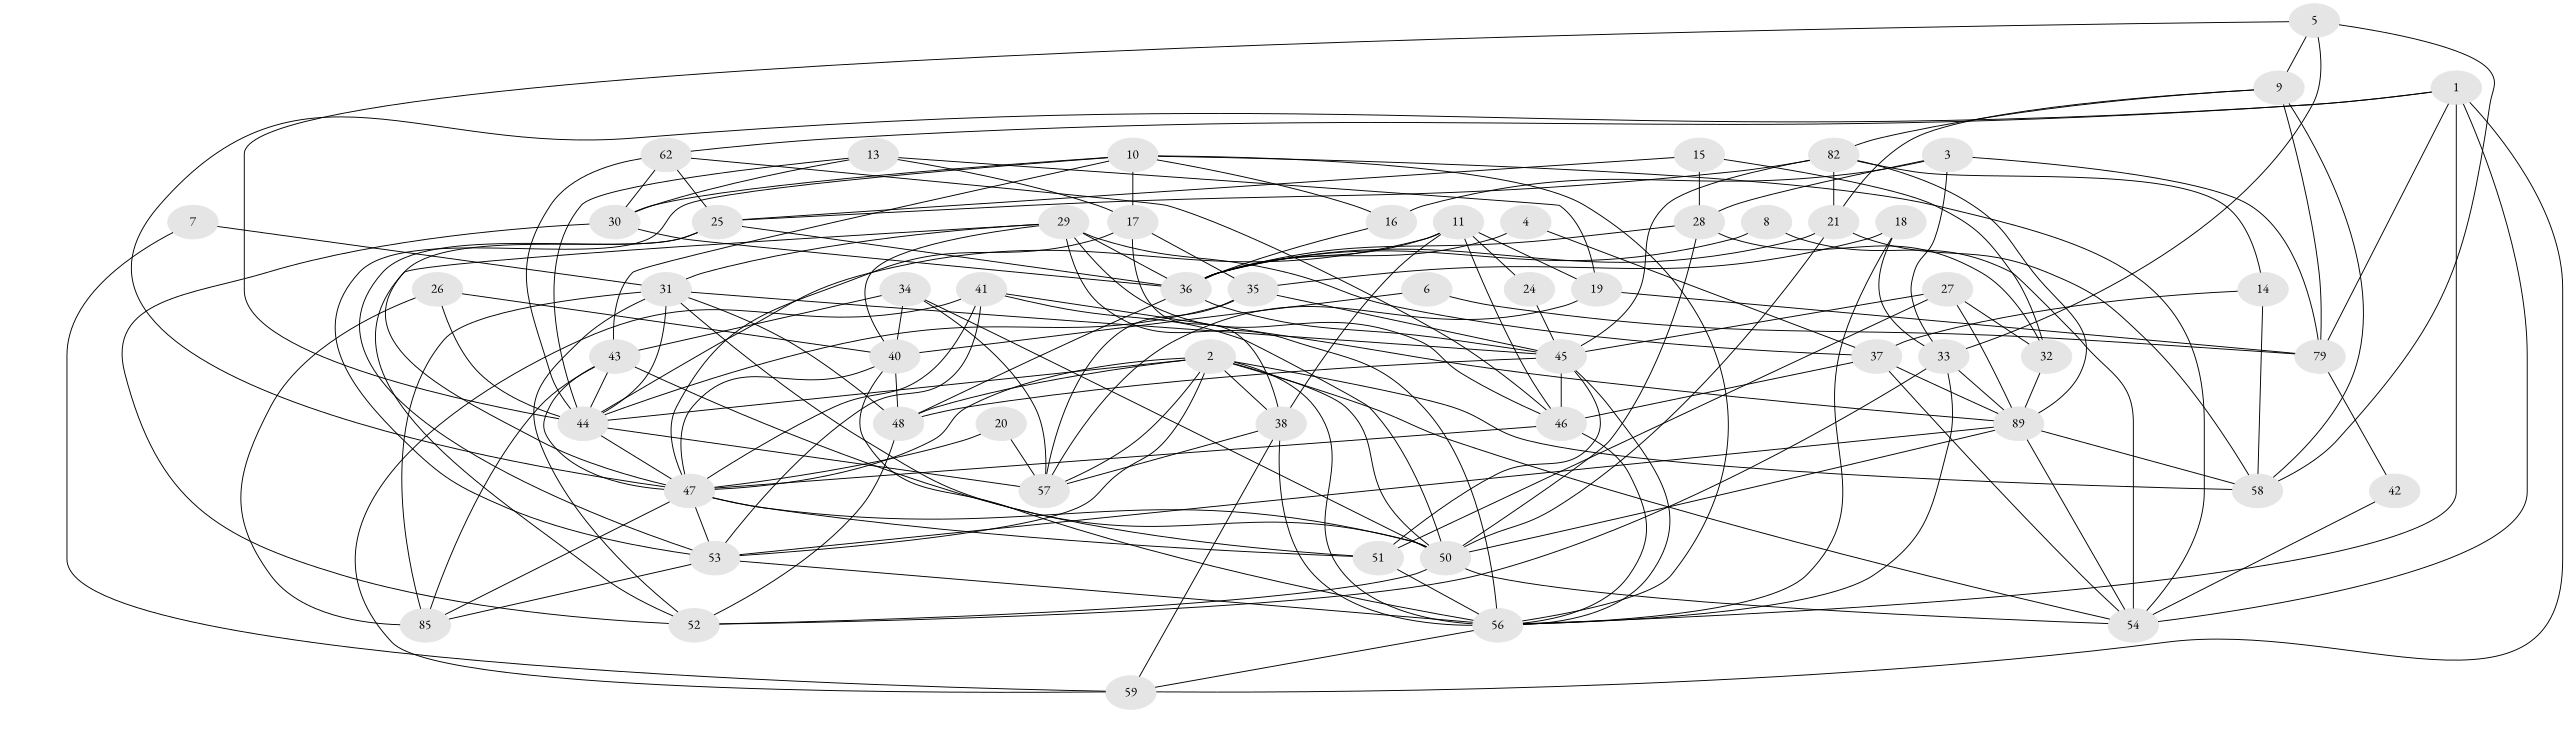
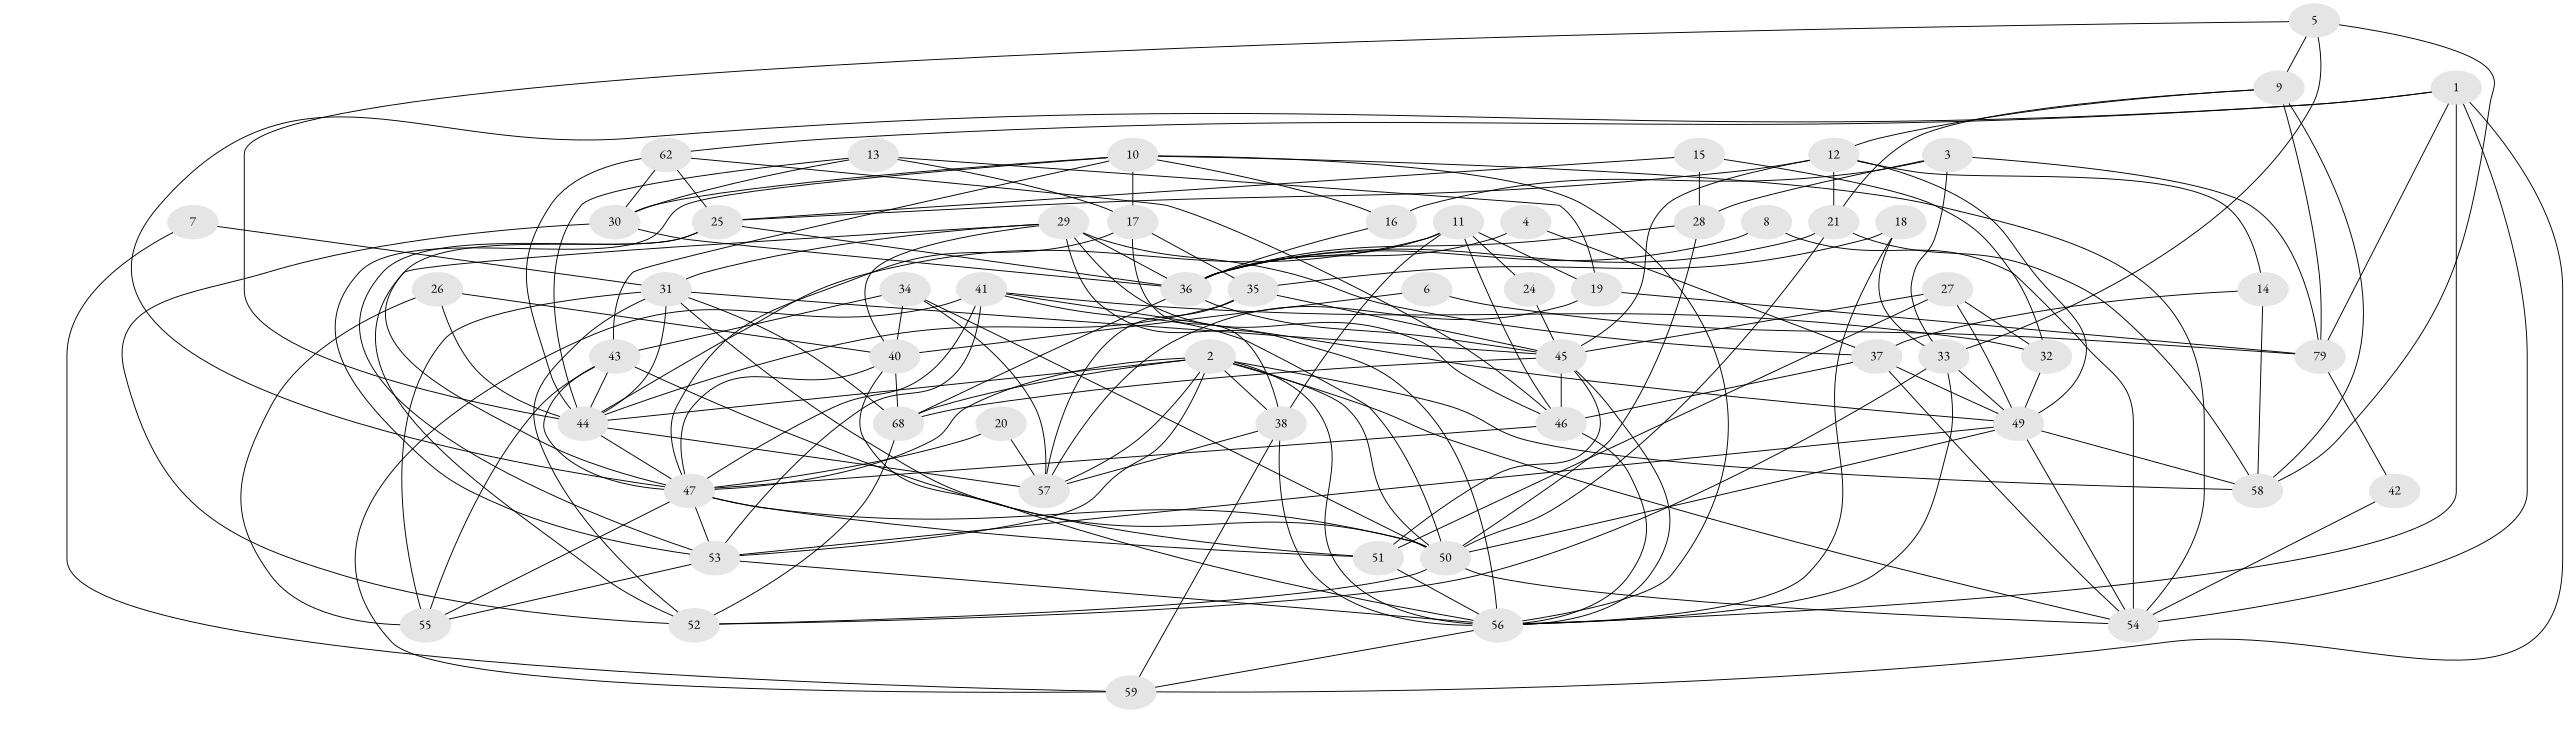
(1834, 155) -> (1834, 155)
(1957, 261) -> (1643, 314)
(899, 424) -> (899, 424)
(2019, 424) -> (2019, 424)
(425, 625) -> (425, 625)
